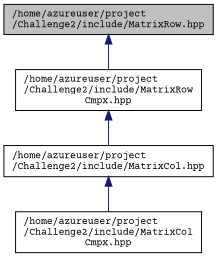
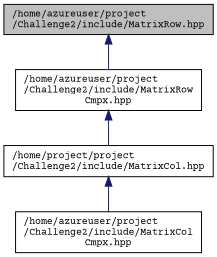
(109, 161) -> (109, 161)
